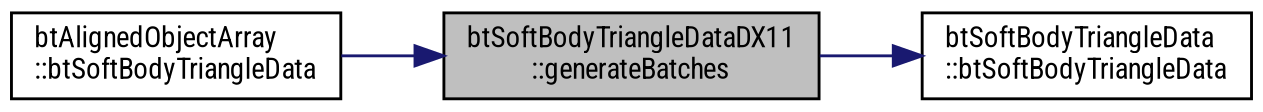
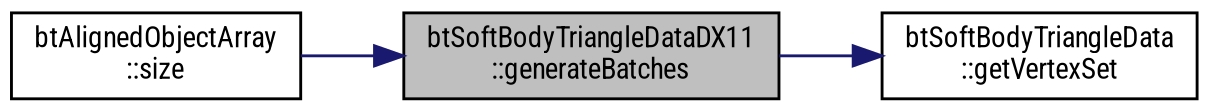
(176, 56) -> (156, 56)
(1087, 56) -> (1040, 56)
